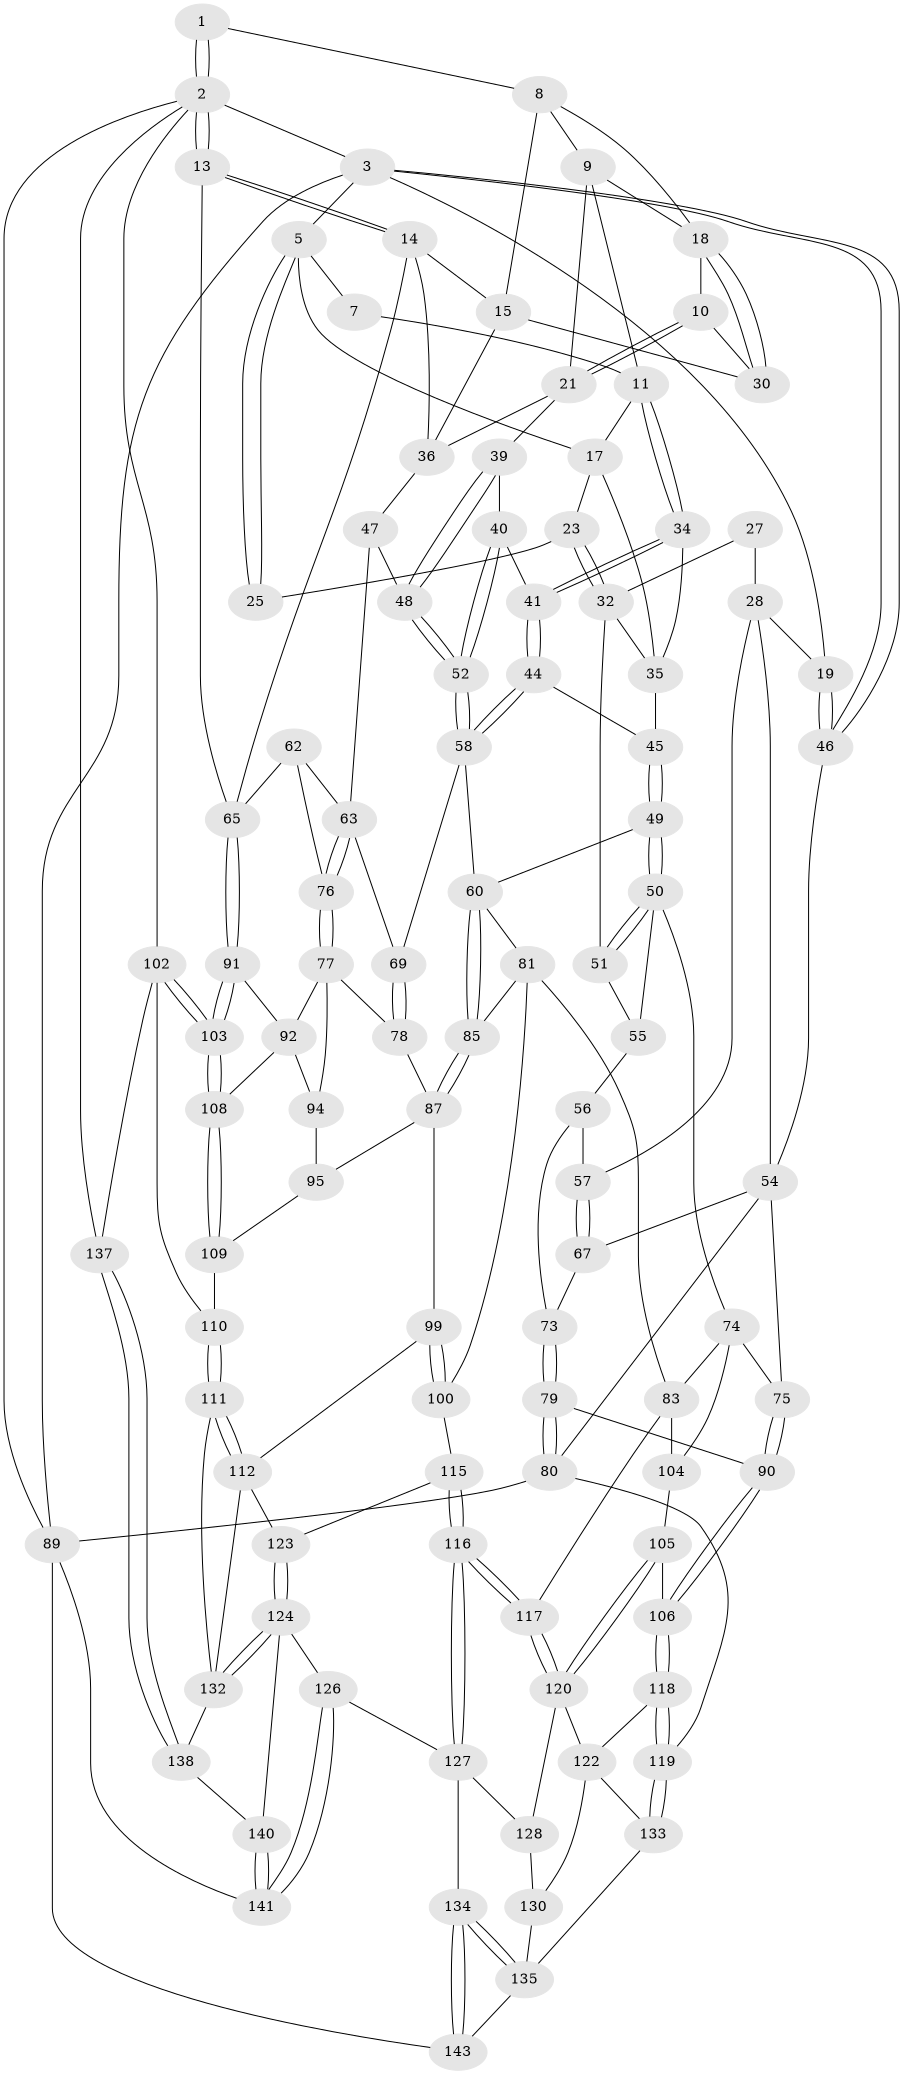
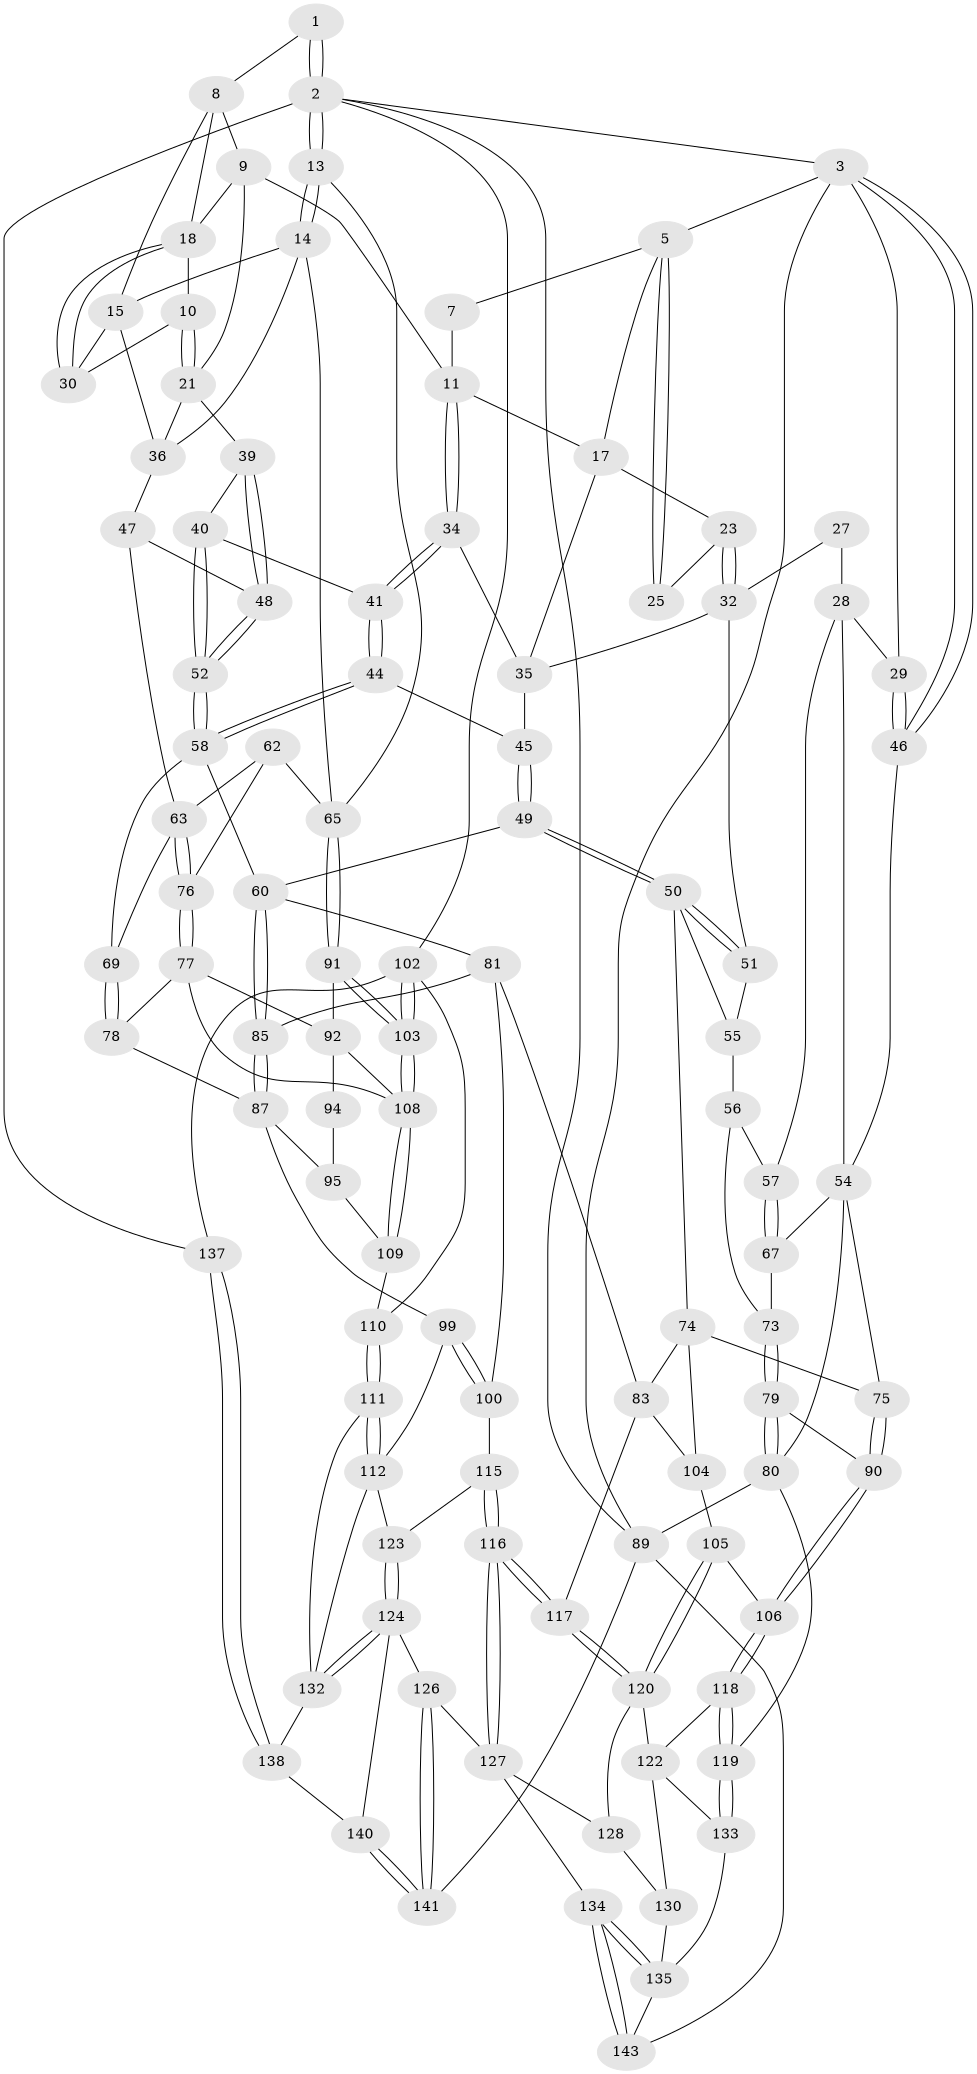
(826, 675) -> (899, 675)
(326, 1037) -> (275, 1080)
